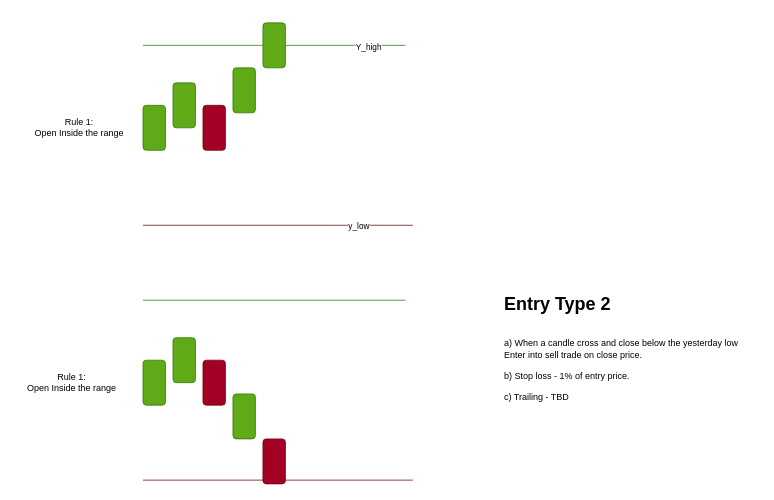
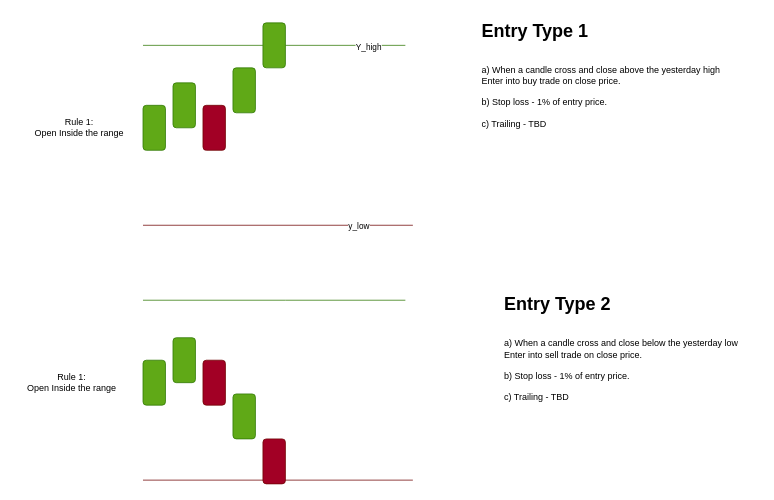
none -> (608, 109)
